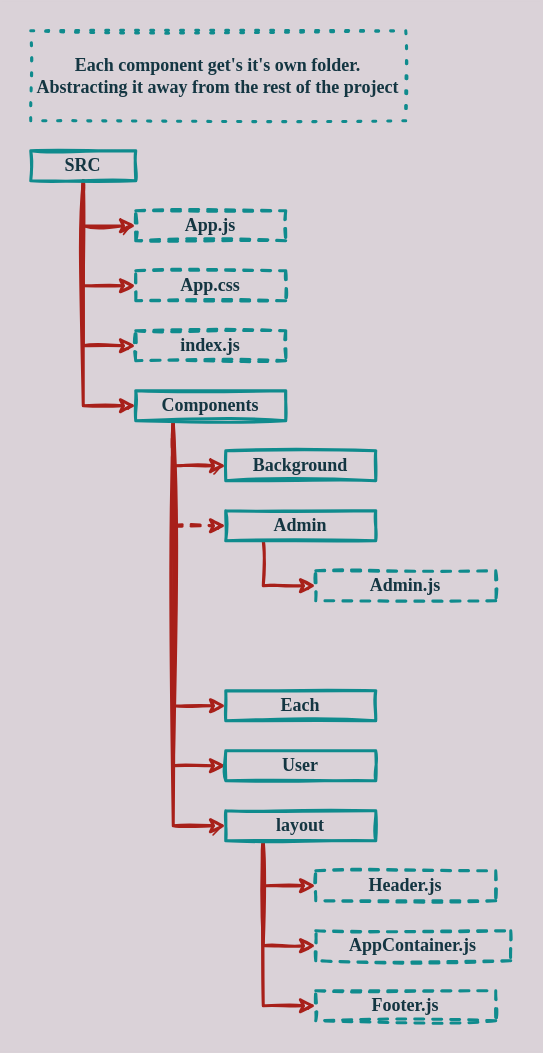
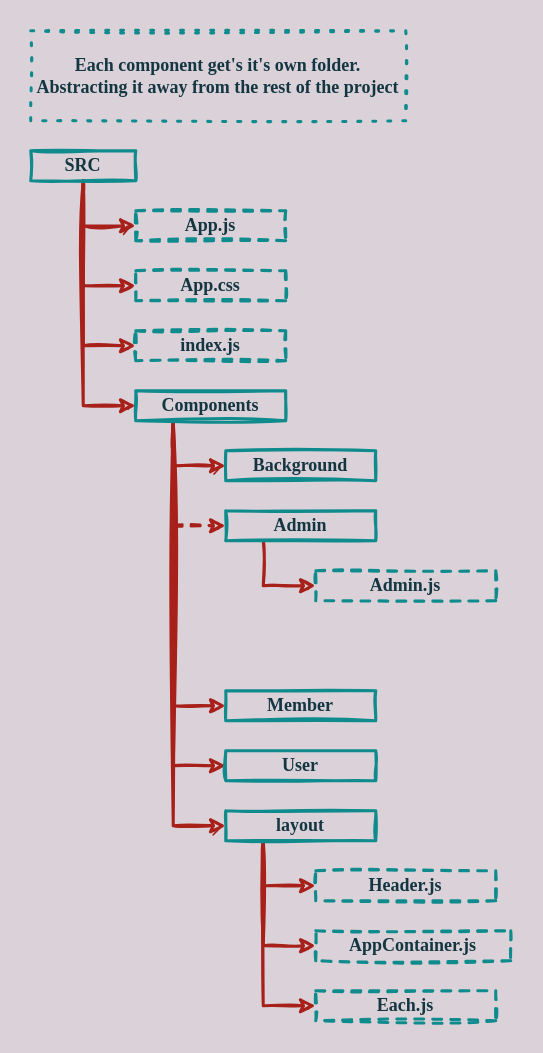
(301, 706) -> (301, 706)
(406, 1006) -> (406, 1006)
